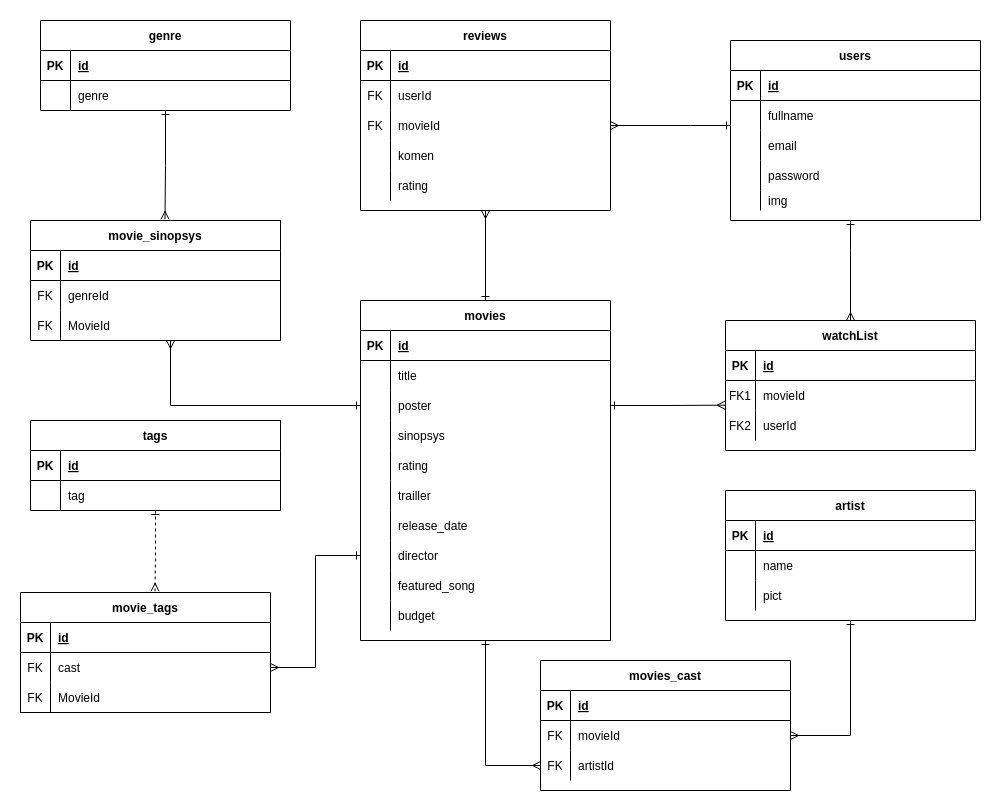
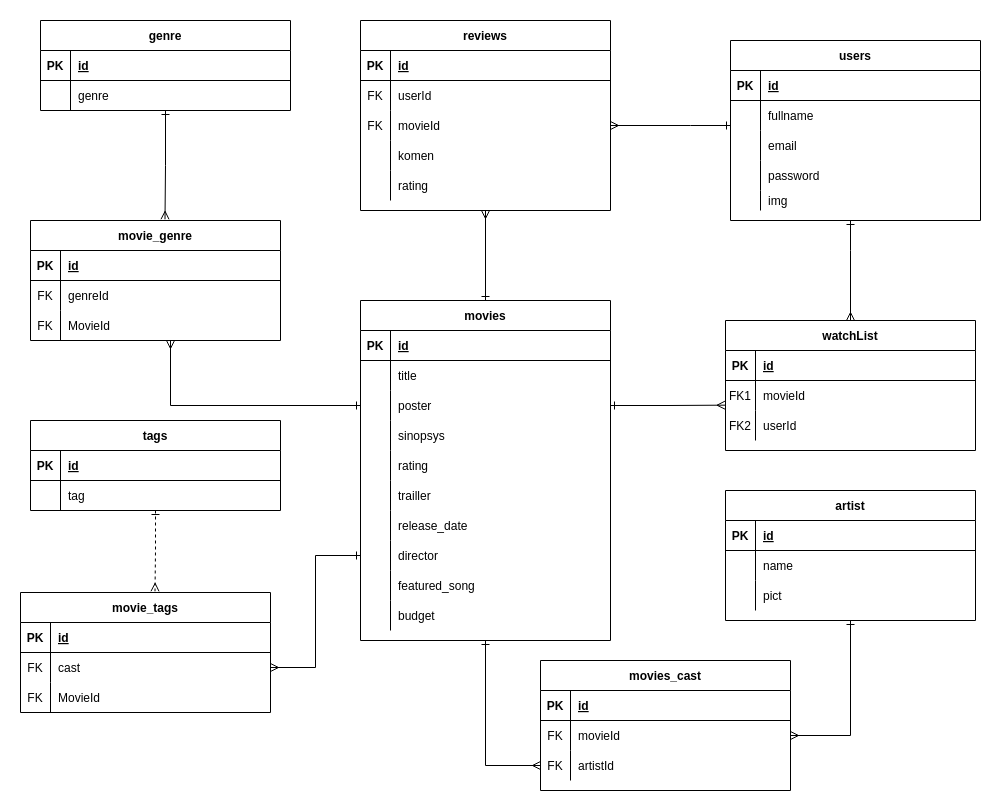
(155, 236) -> (155, 236)
